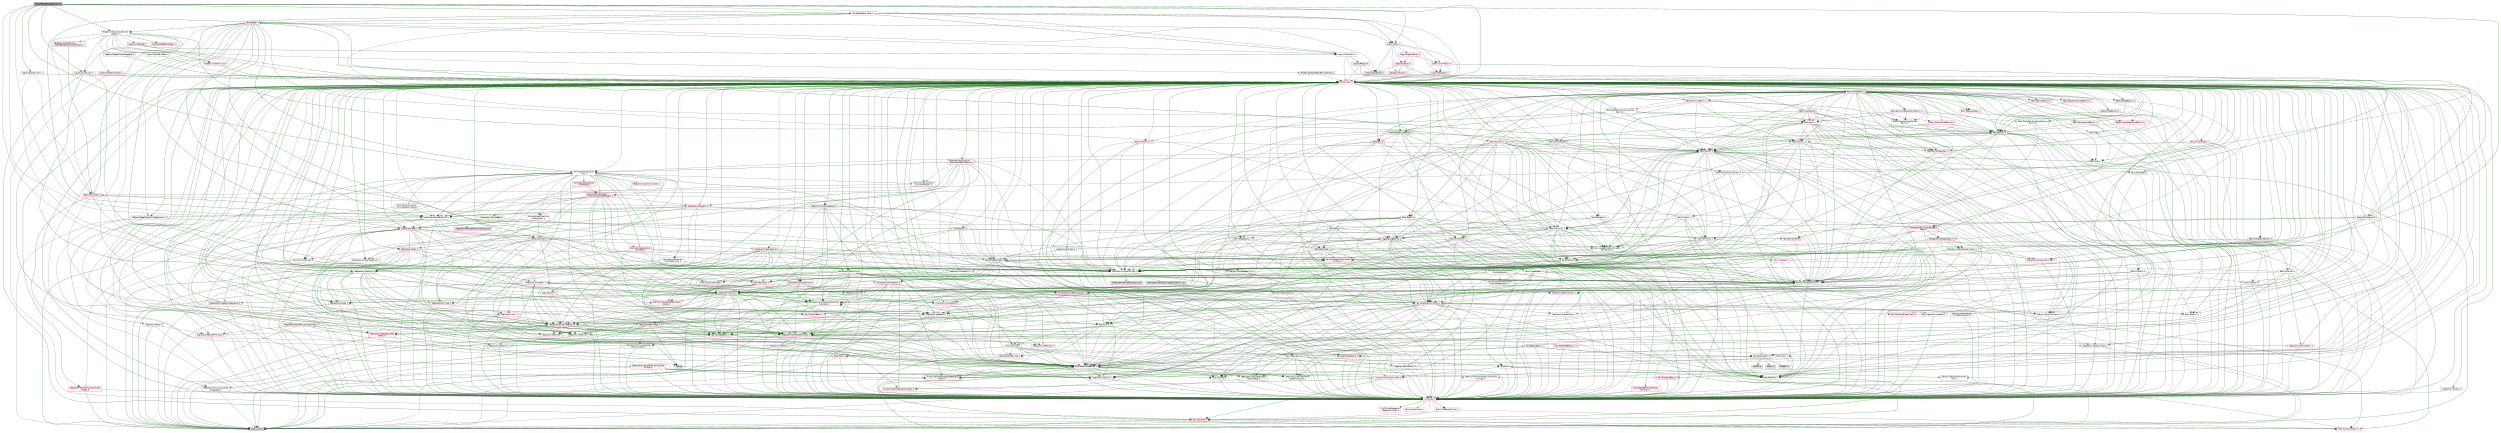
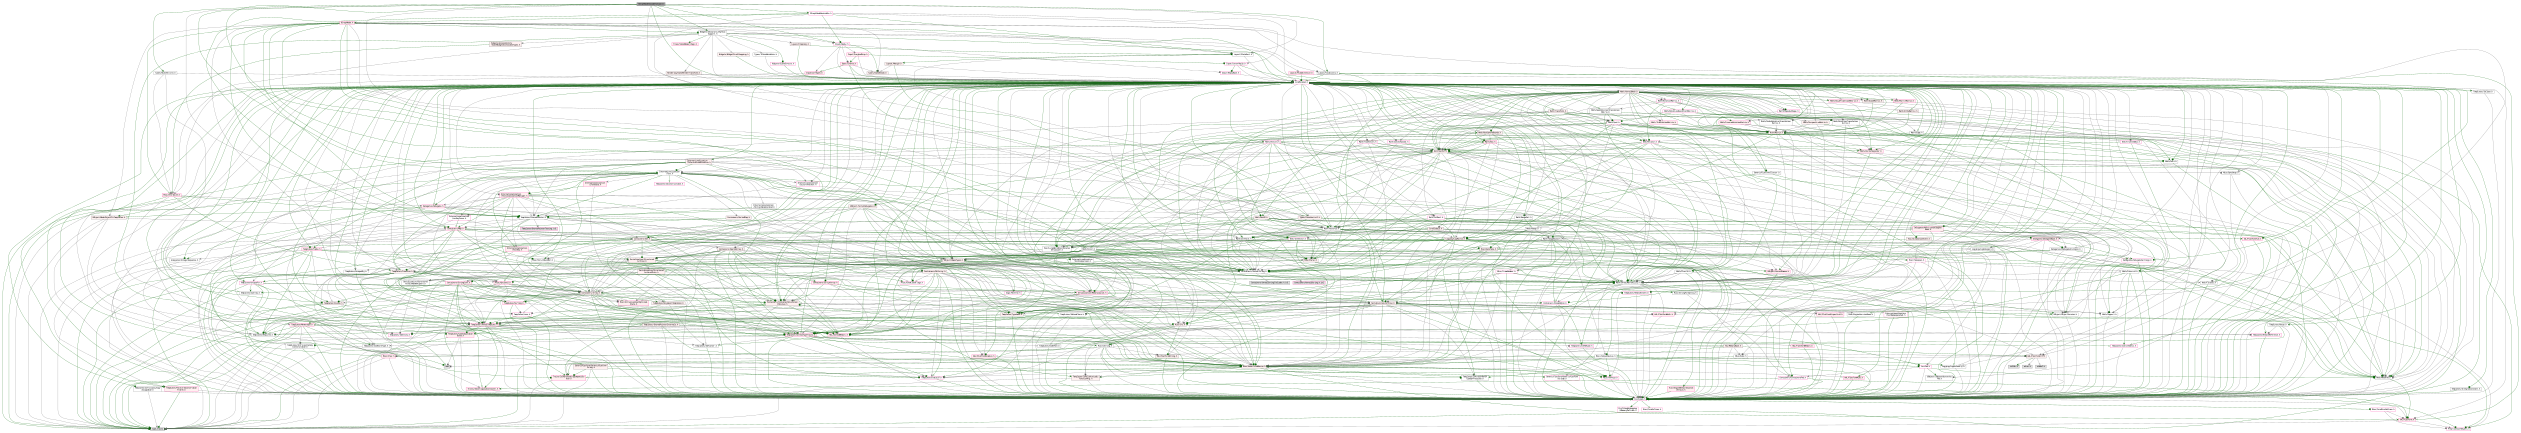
none -> (2466, 389)
